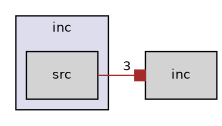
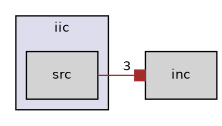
(62, 28) -> (62, 28)
